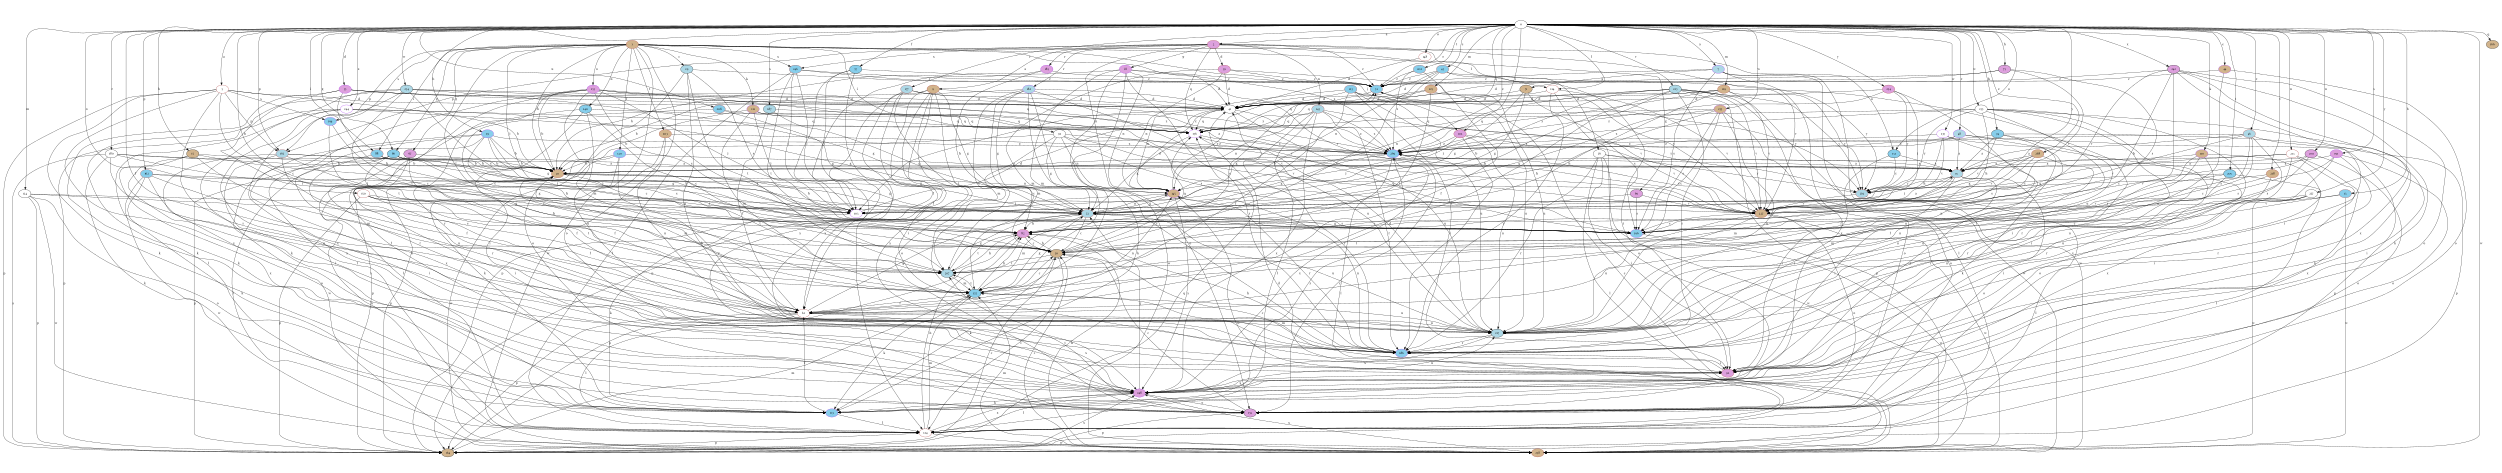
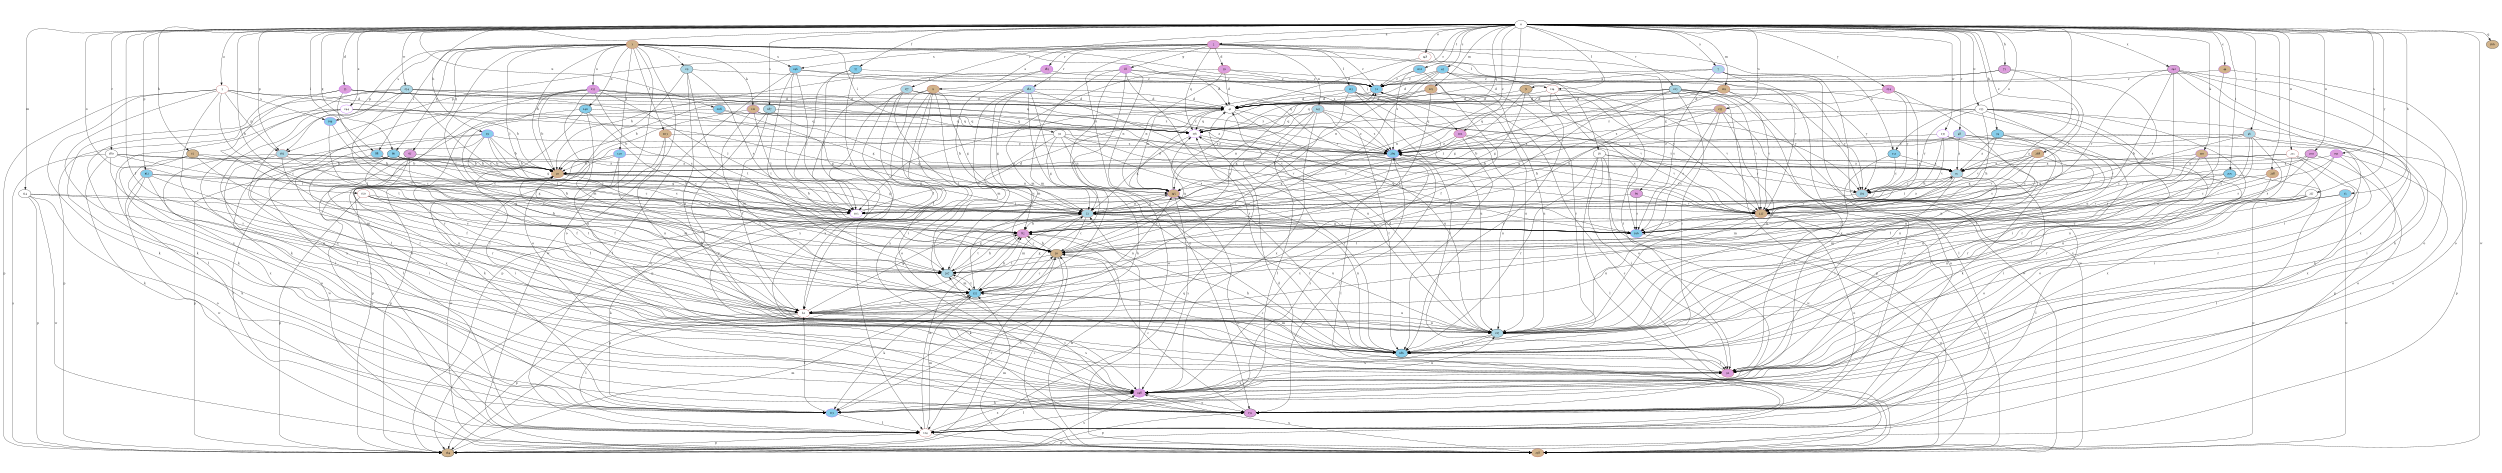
none -> (1324, 53)
none -> (1578, 260)
none -> (950, 339)
(1402, 353) -> (1402, 353)
